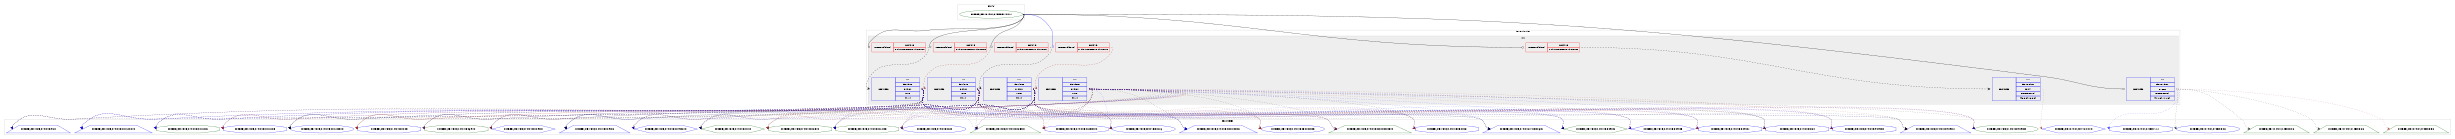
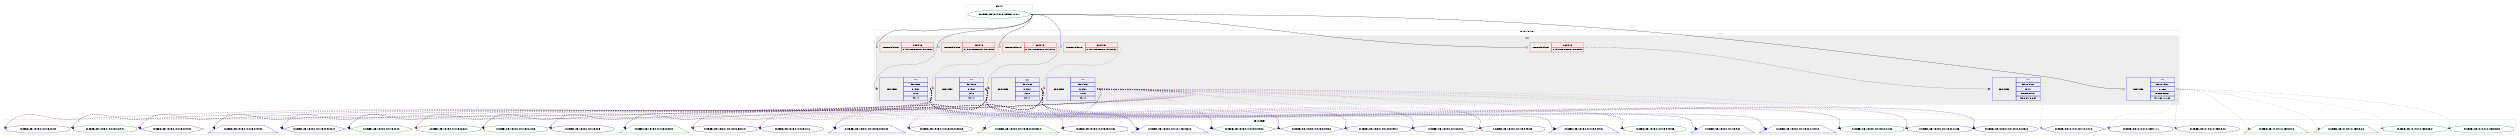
(1144, 129) -> (792, 129)
(2416, 129) -> (2415, 129)
none -> (2482, 129)
